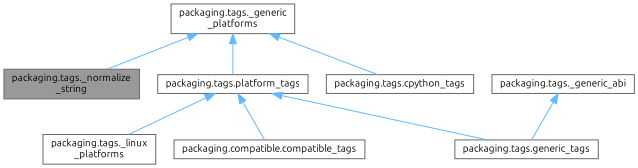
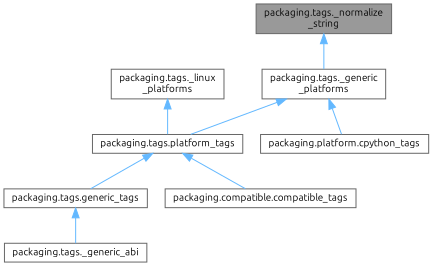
(148, 53) -> (324, 57)
(400, 84) -> (345, 144)
(167, 116) -> (168, 122)
(542, 121) -> (76, 231)
